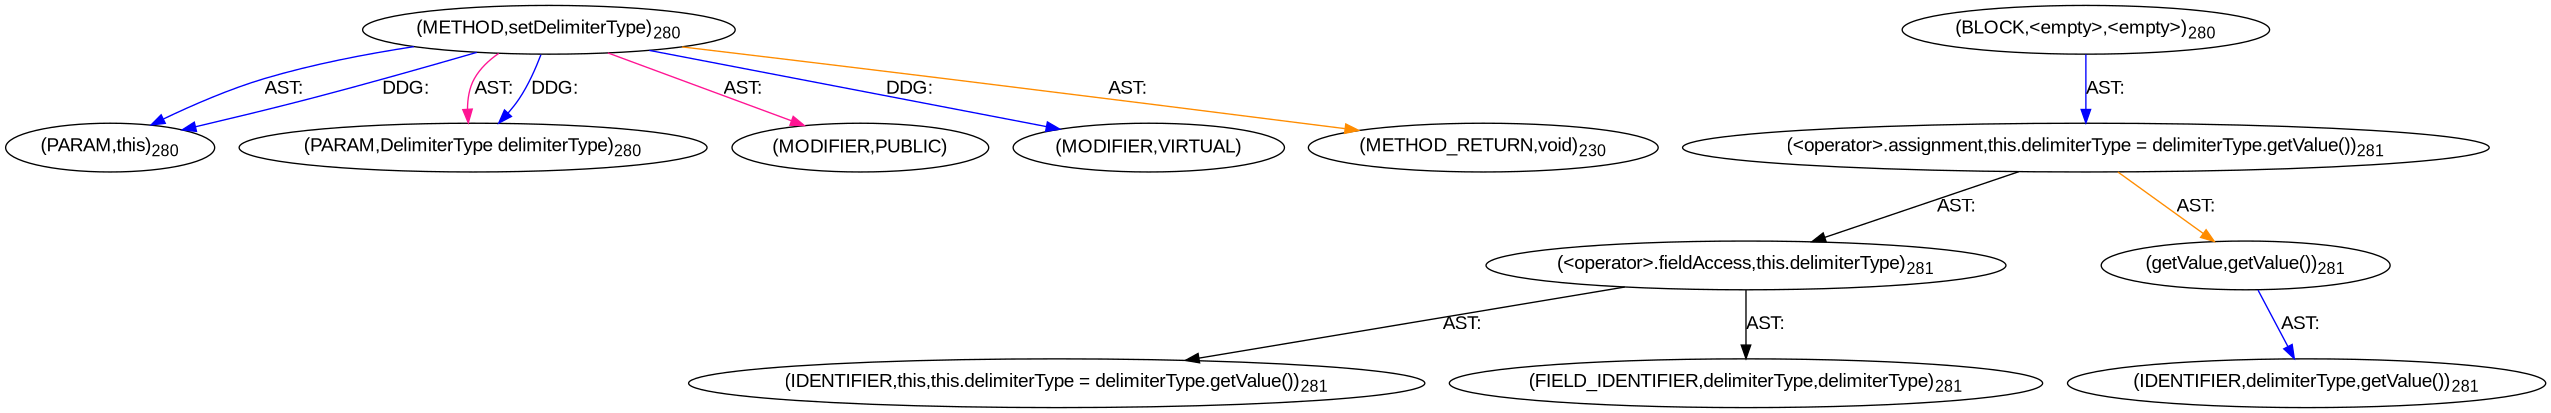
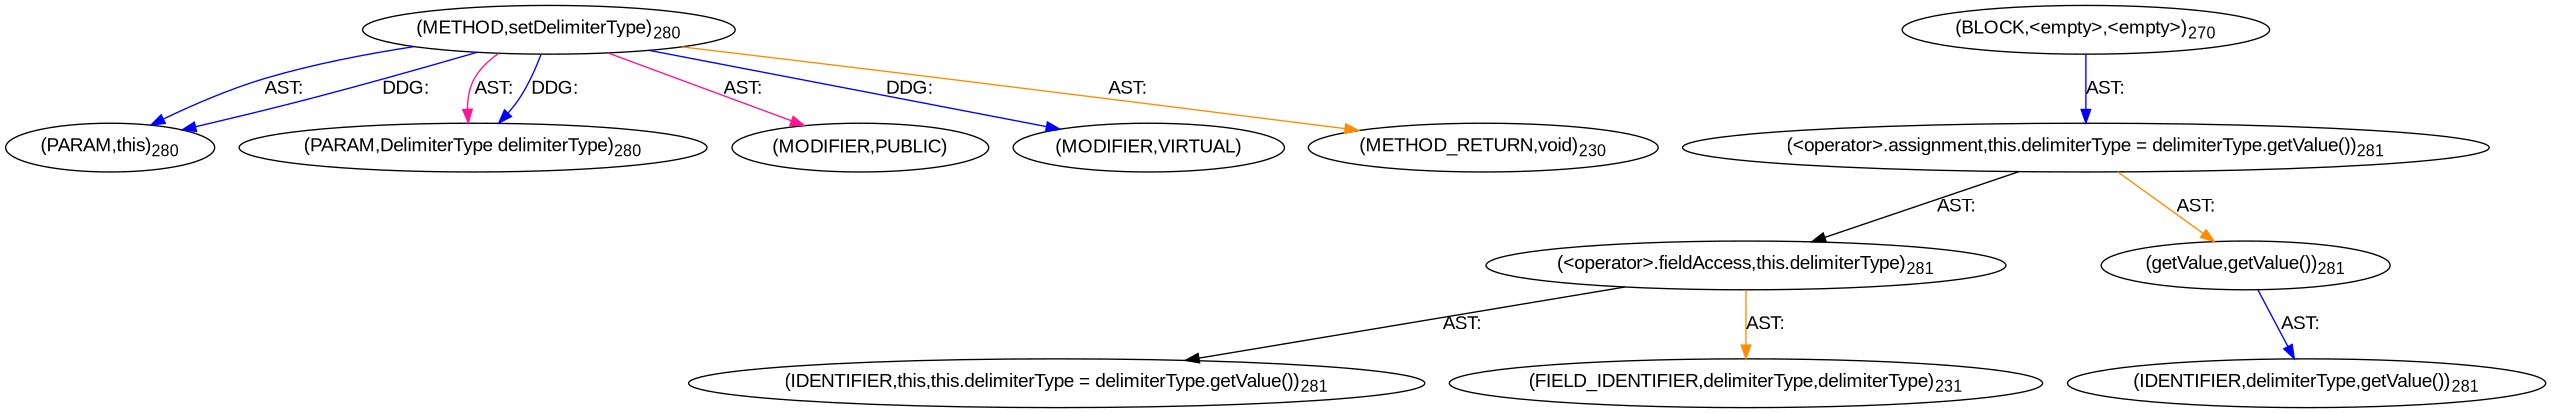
(2202, 28) -> (2202, 28)
(1746, 318) -> (1746, 318)
(1949, 381) -> (1949, 381)
